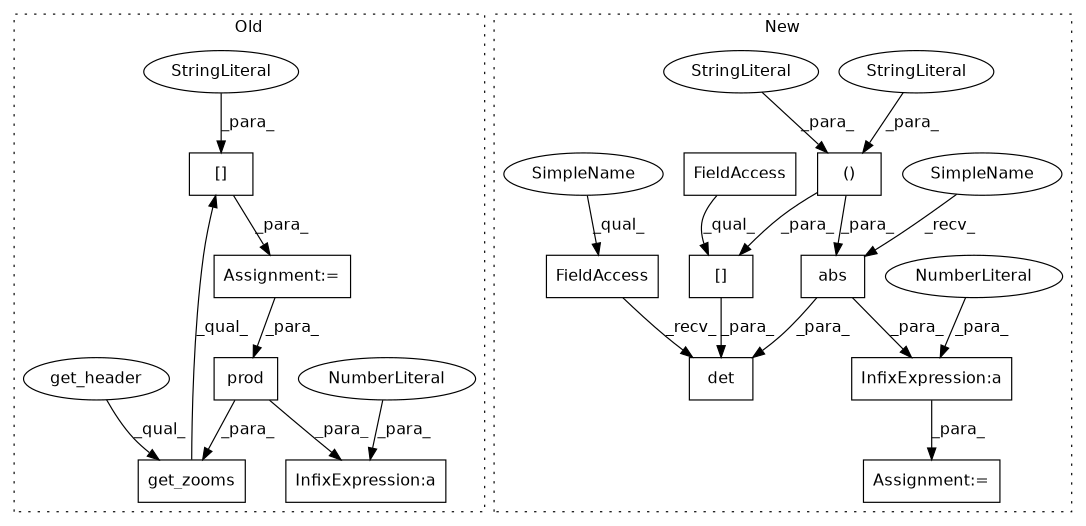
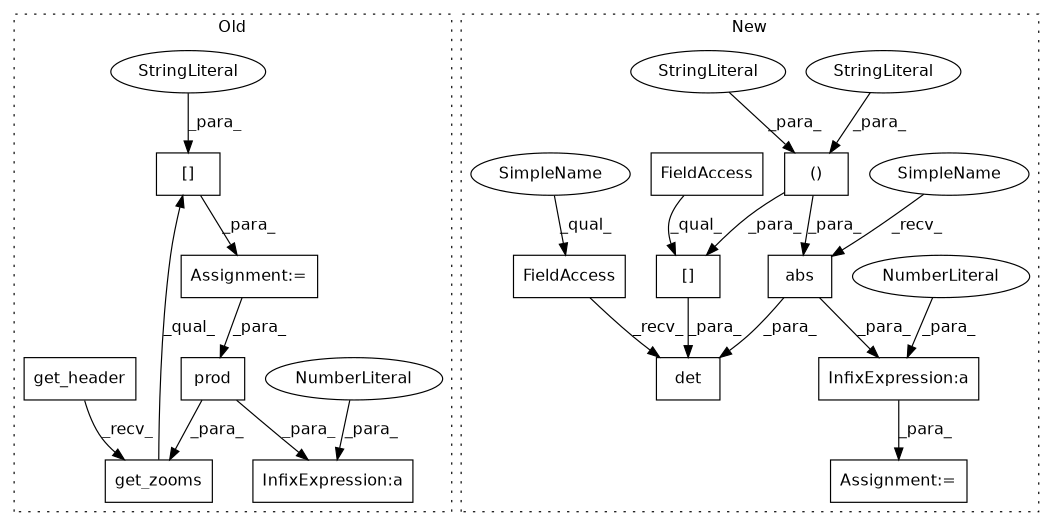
(96, 379) -> (80, 379)
(160, 430) -> (128, 430)
